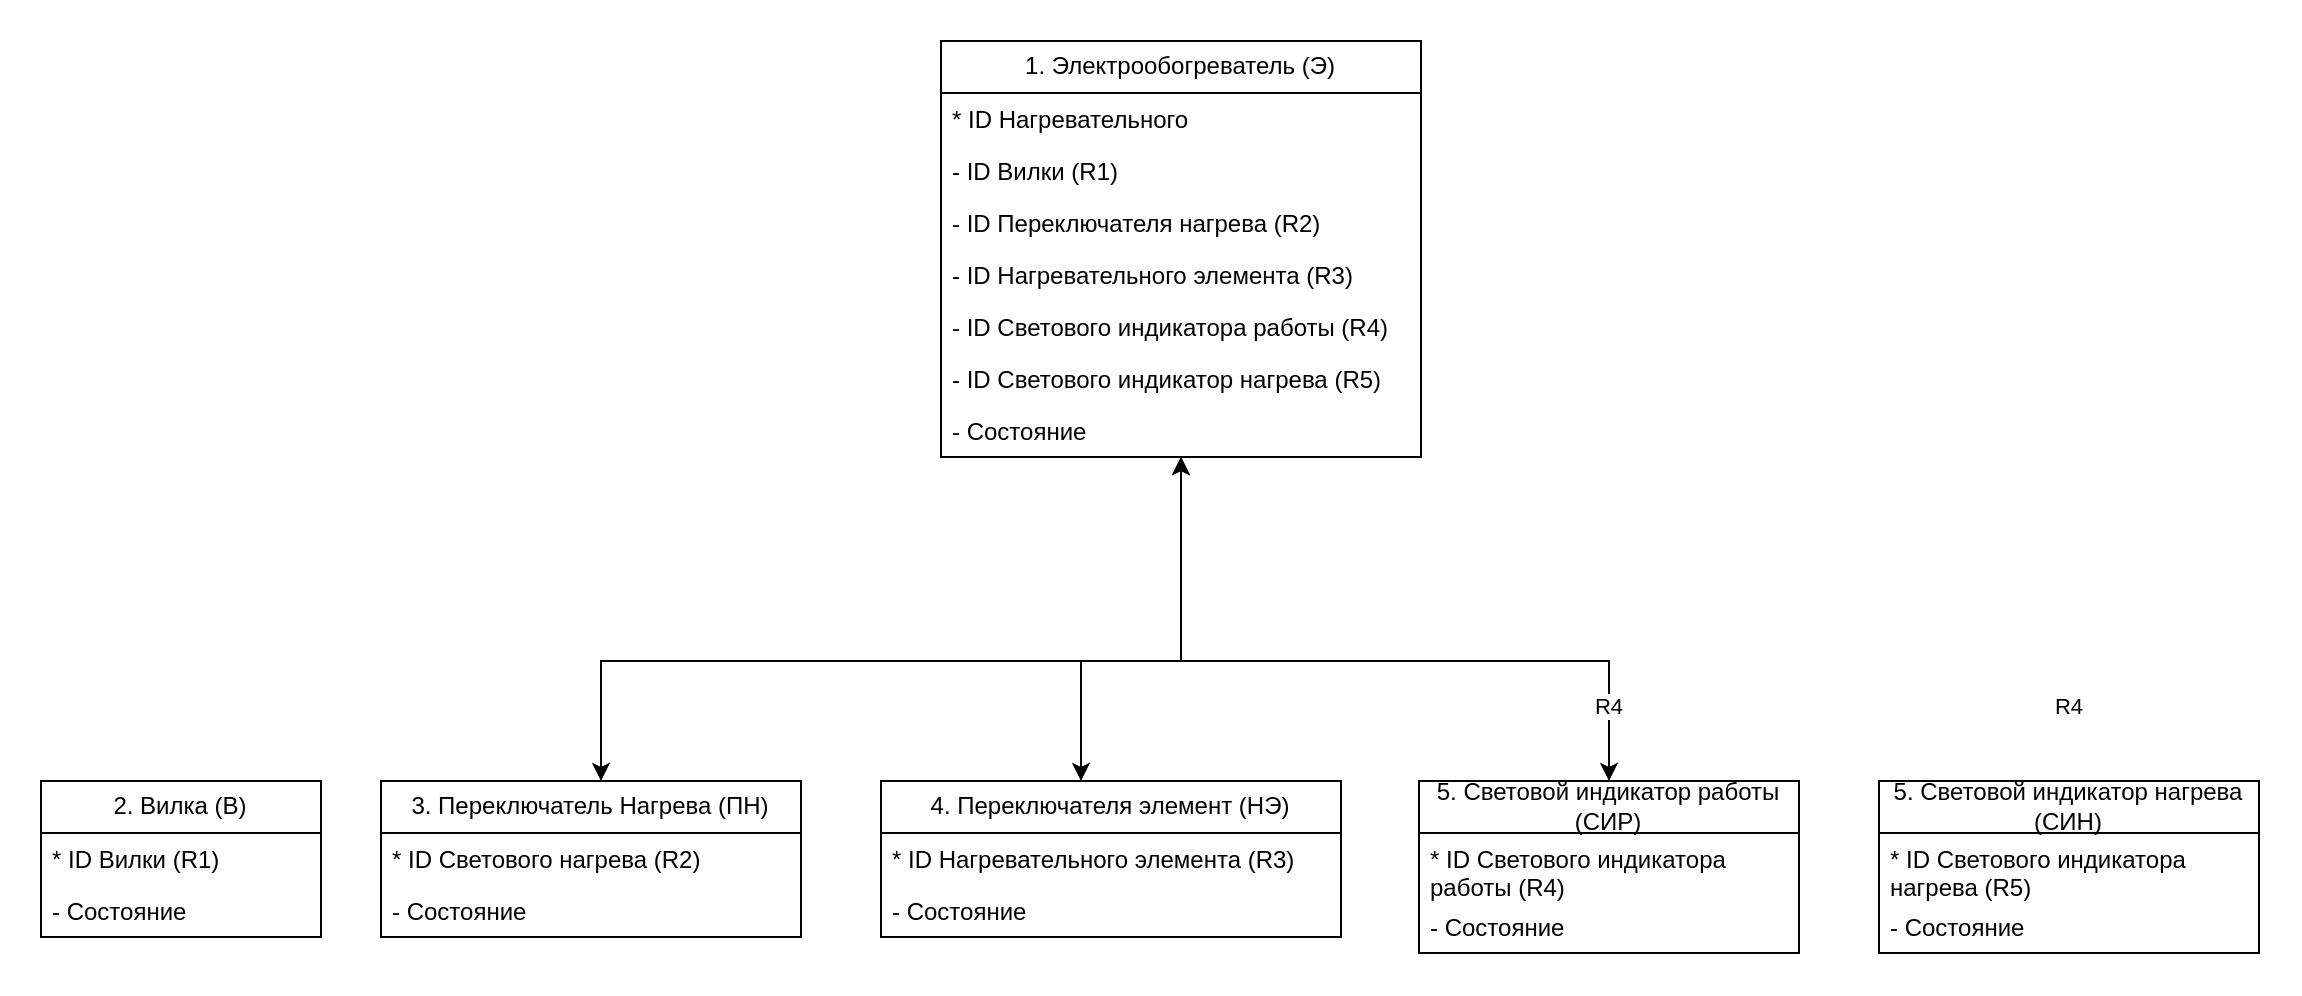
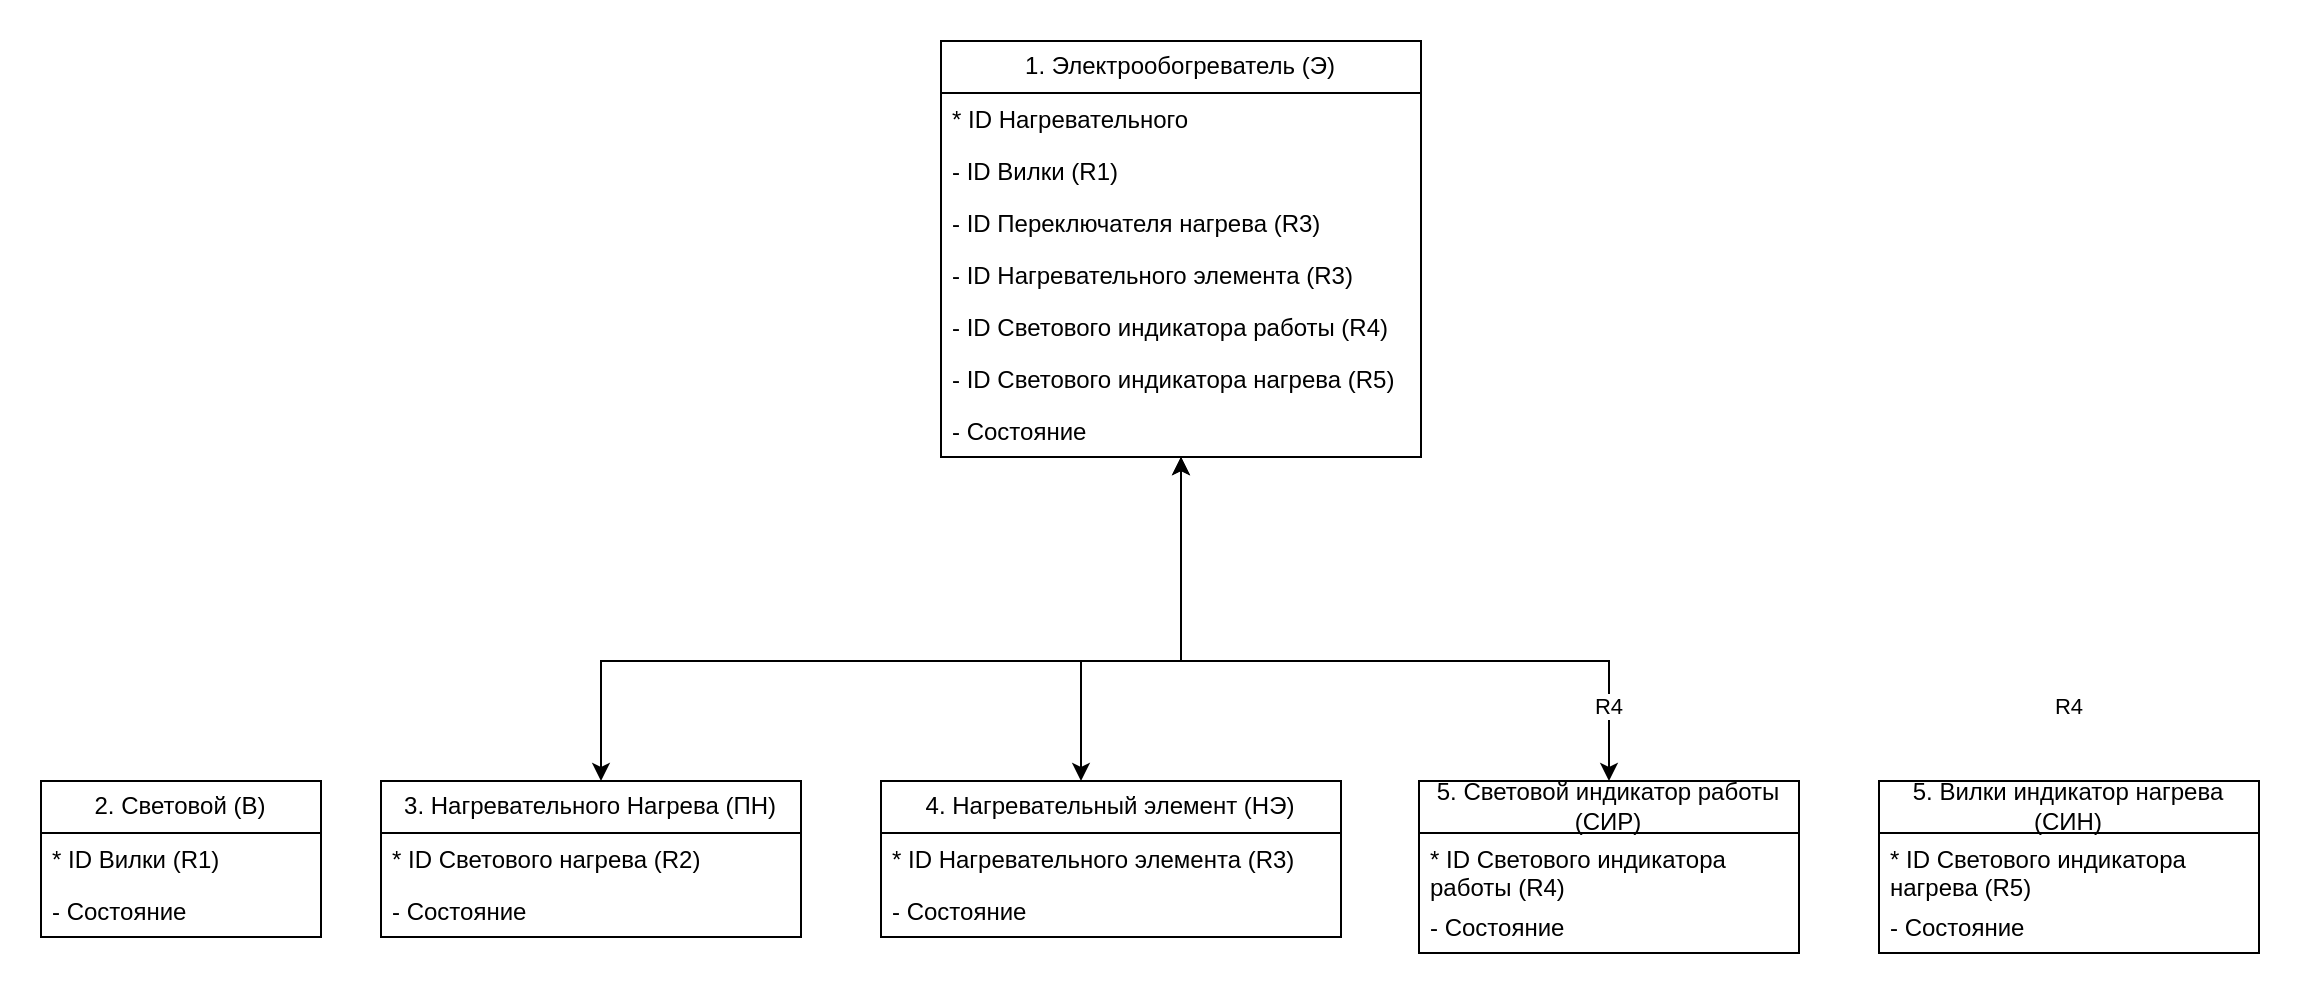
(1149, 225) -> (1149, 225)
(1183, 396) -> (1183, 396)
(181, 807) -> (181, 807)
(591, 807) -> (591, 807)
(1111, 807) -> (1111, 807)
(2069, 807) -> (2069, 807)
